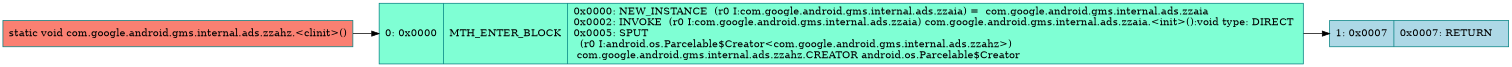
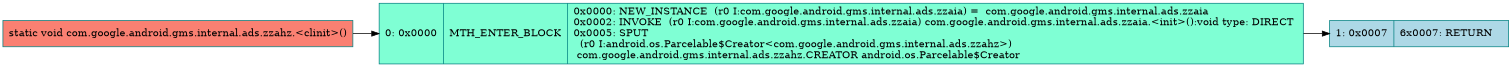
(1451, 33) -> (1451, 33)
